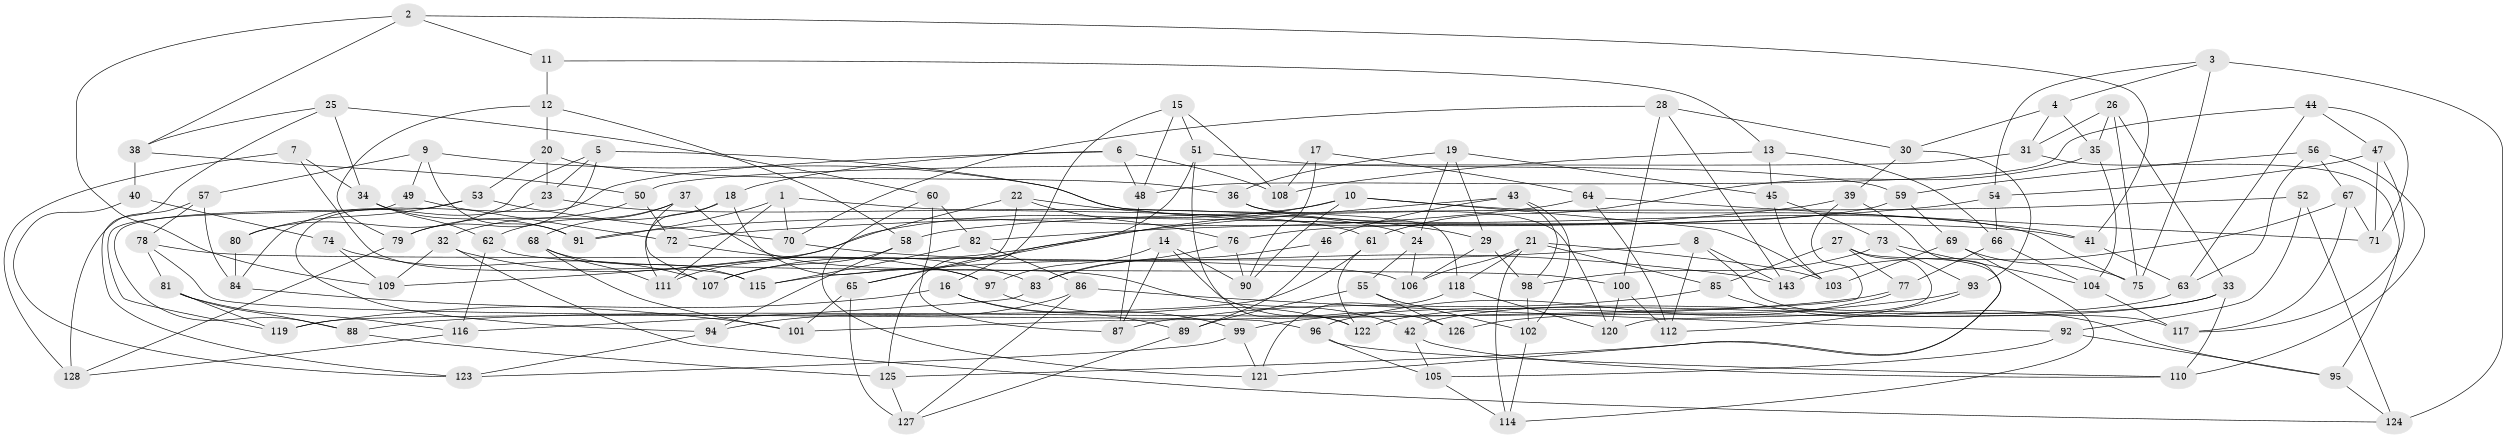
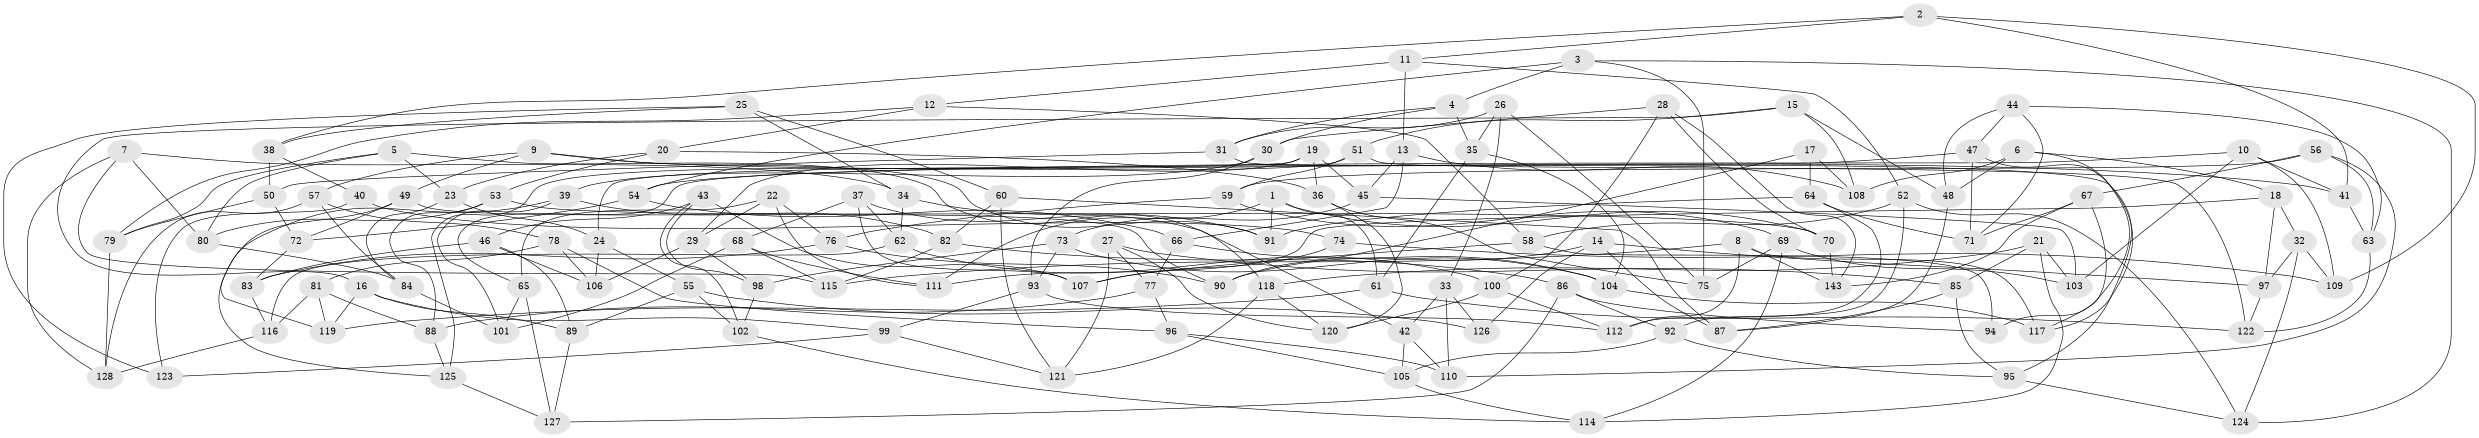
none -> (1681, 82)
none -> (164, 196)
(1295, 238) -> (820, 215)
(1471, 264) -> (542, 265)
(599, 353) -> none
